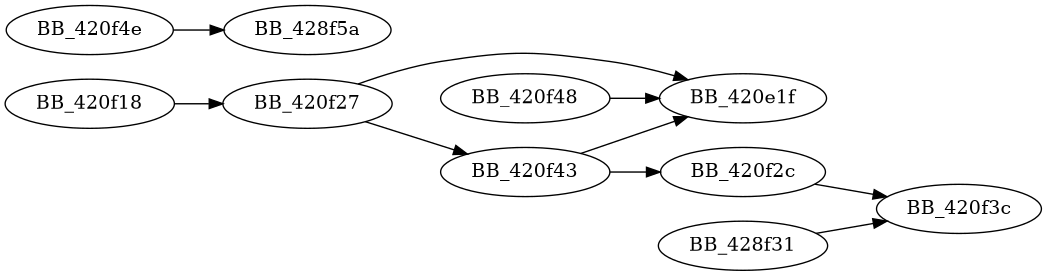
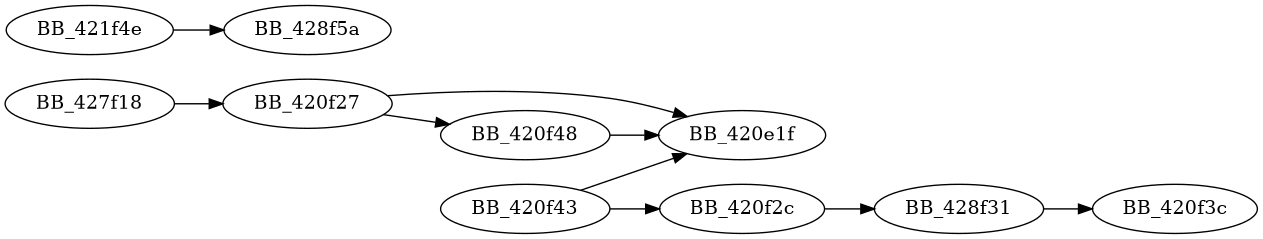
(90, 30) -> (90, 30)
(90, 104) -> (90, 104)
(410, 136) -> (410, 118)
(844, 189) -> (843, 209)
